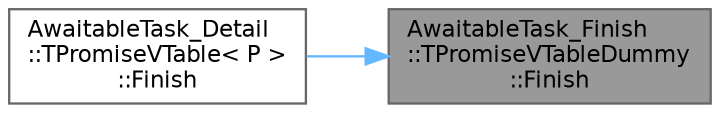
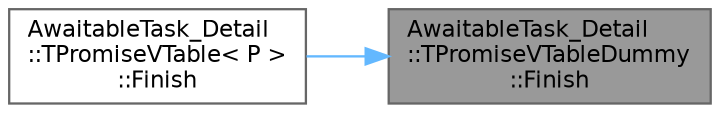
(550, 56) -> (550, 56)
